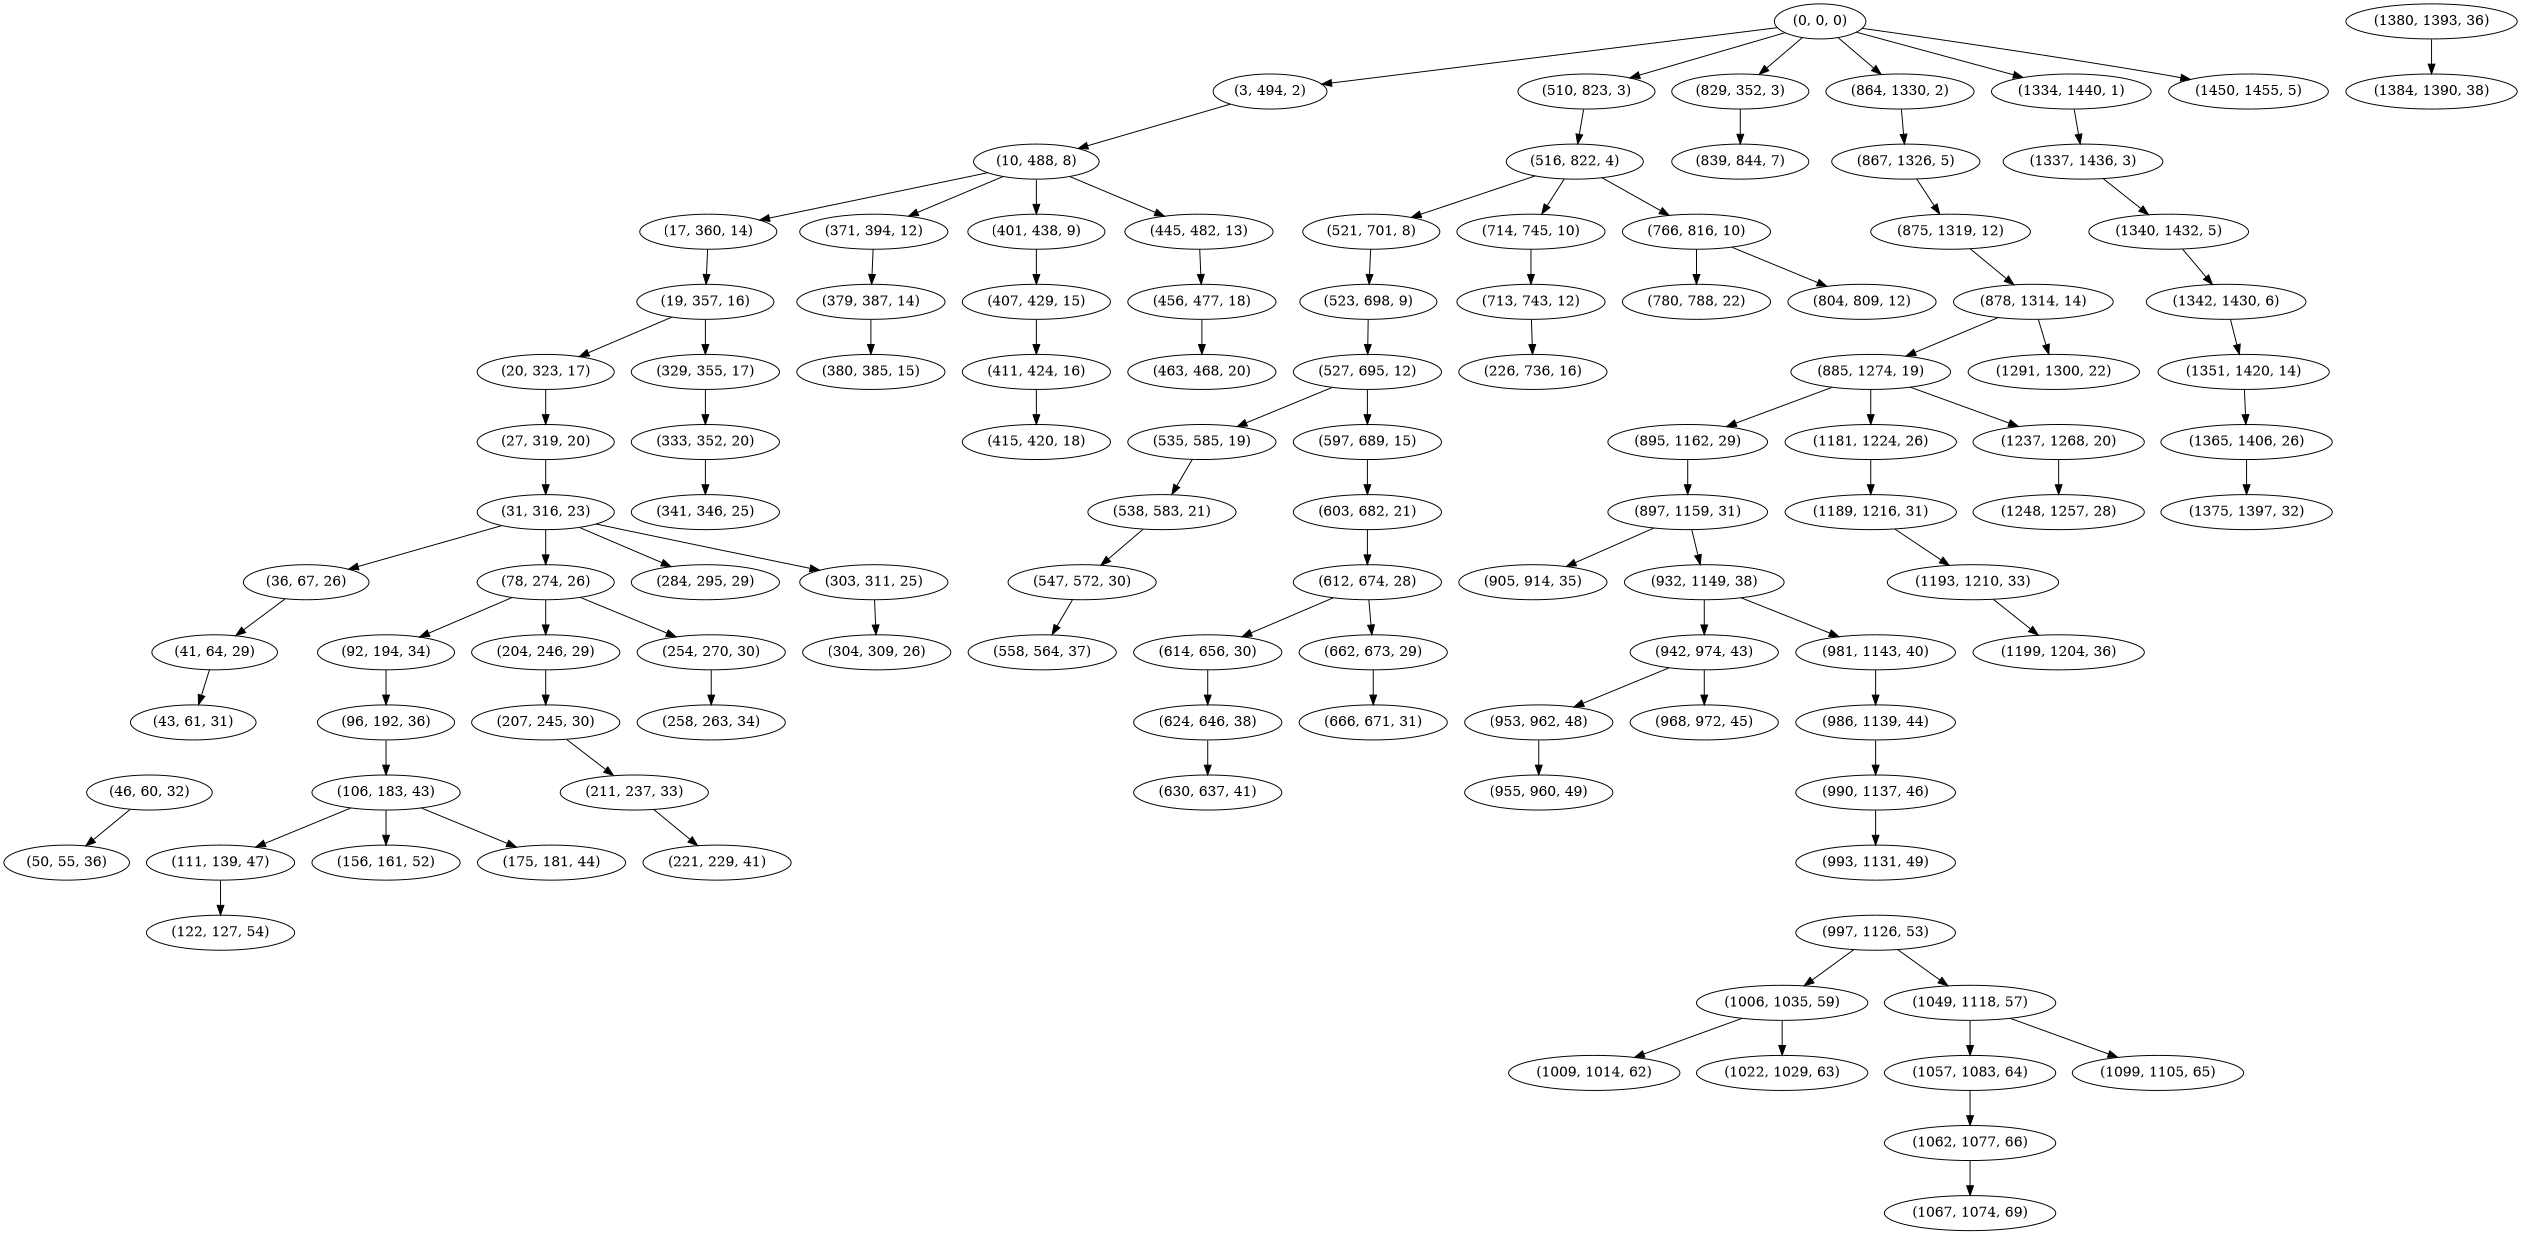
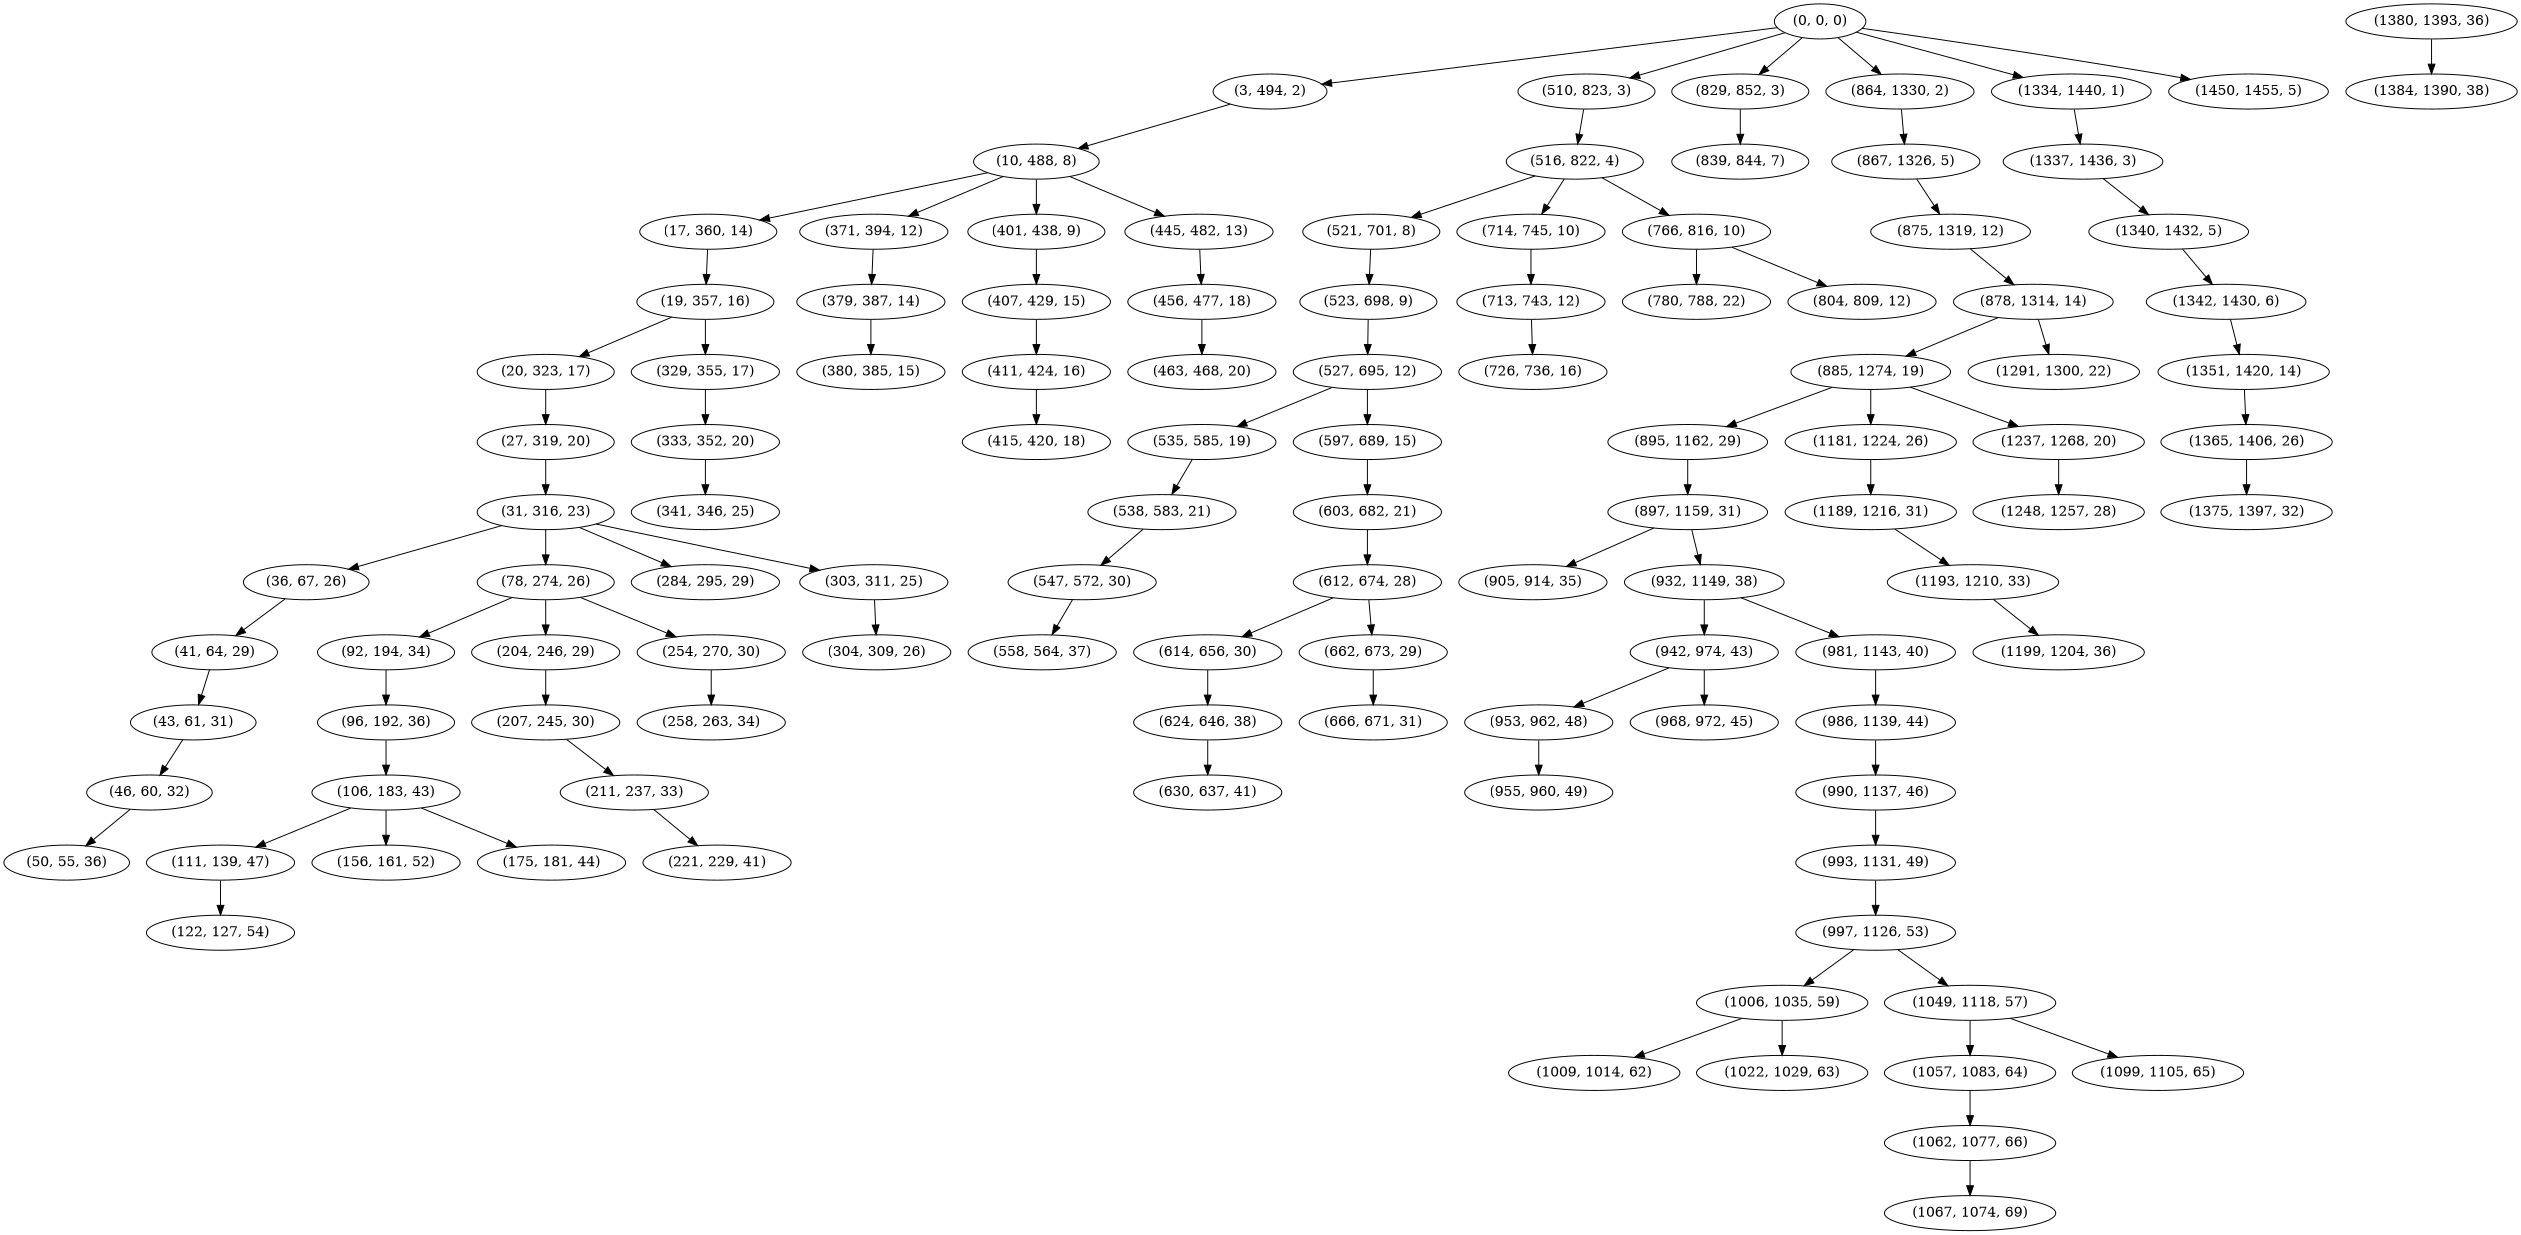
(1740, 92) -> (1740, 92)
(1533, 372) -> (1533, 372)
none -> (174, 753)
none -> (1876, 893)
